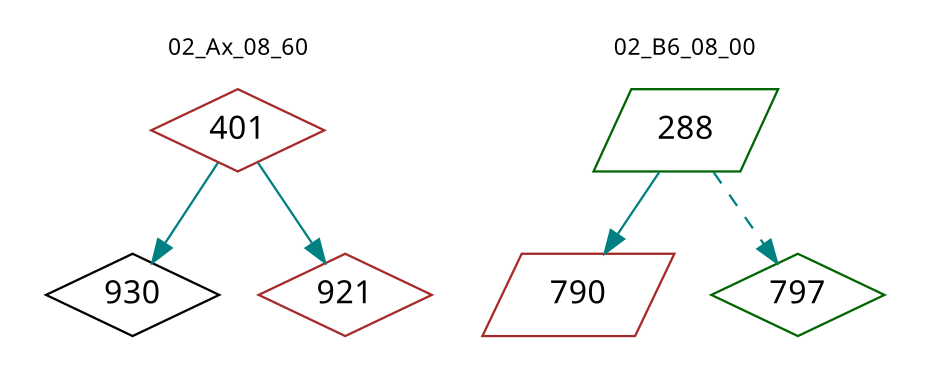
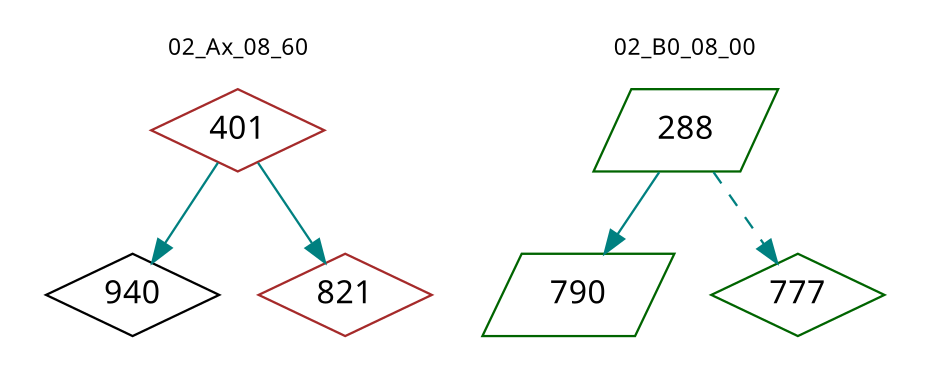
(686, 49) -> (686, 49)
(133, 295) -> (133, 295)
(345, 295) -> (345, 295)
(578, 295) -> (578, 295)
(798, 295) -> (798, 295)
